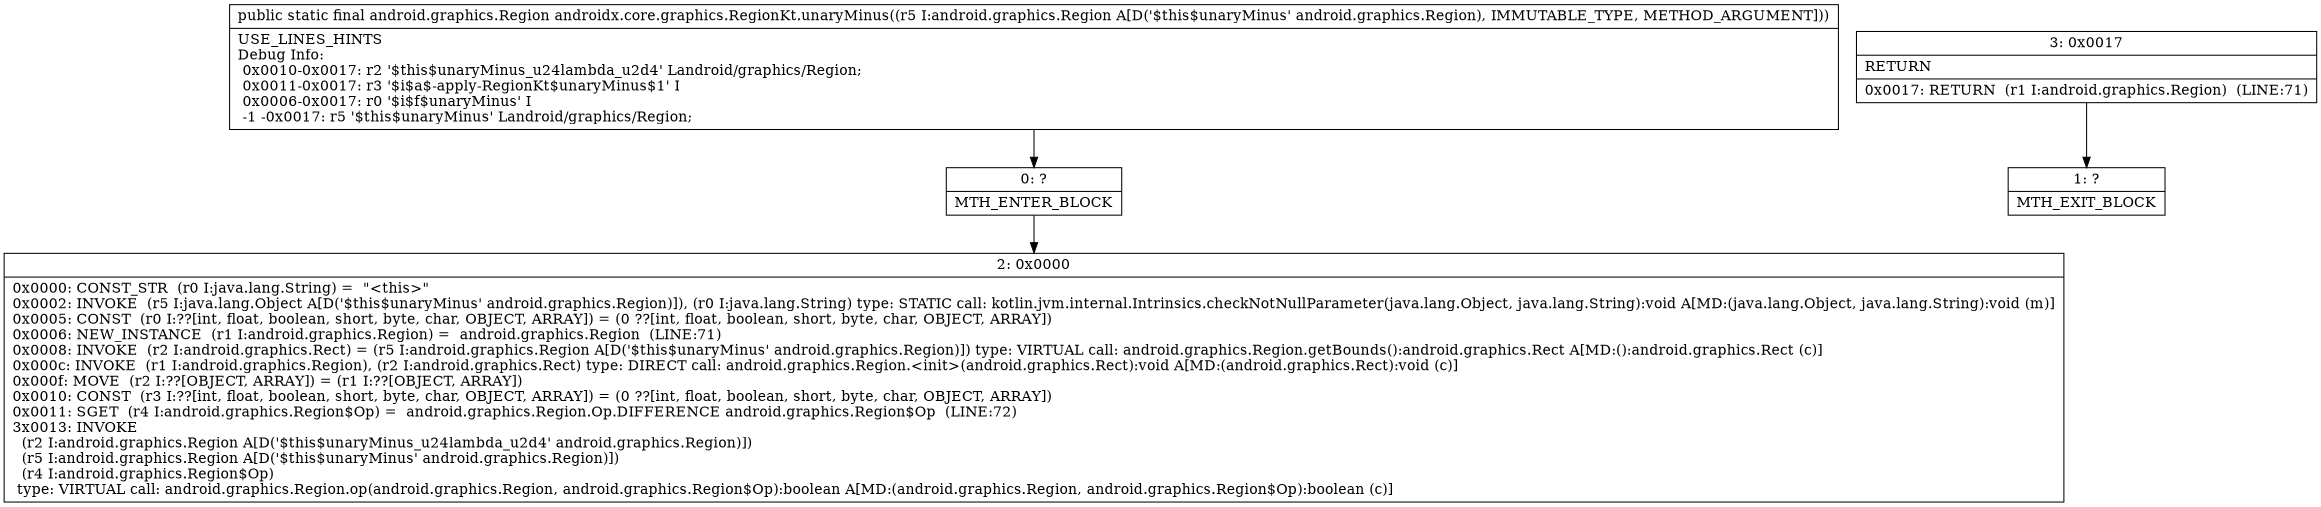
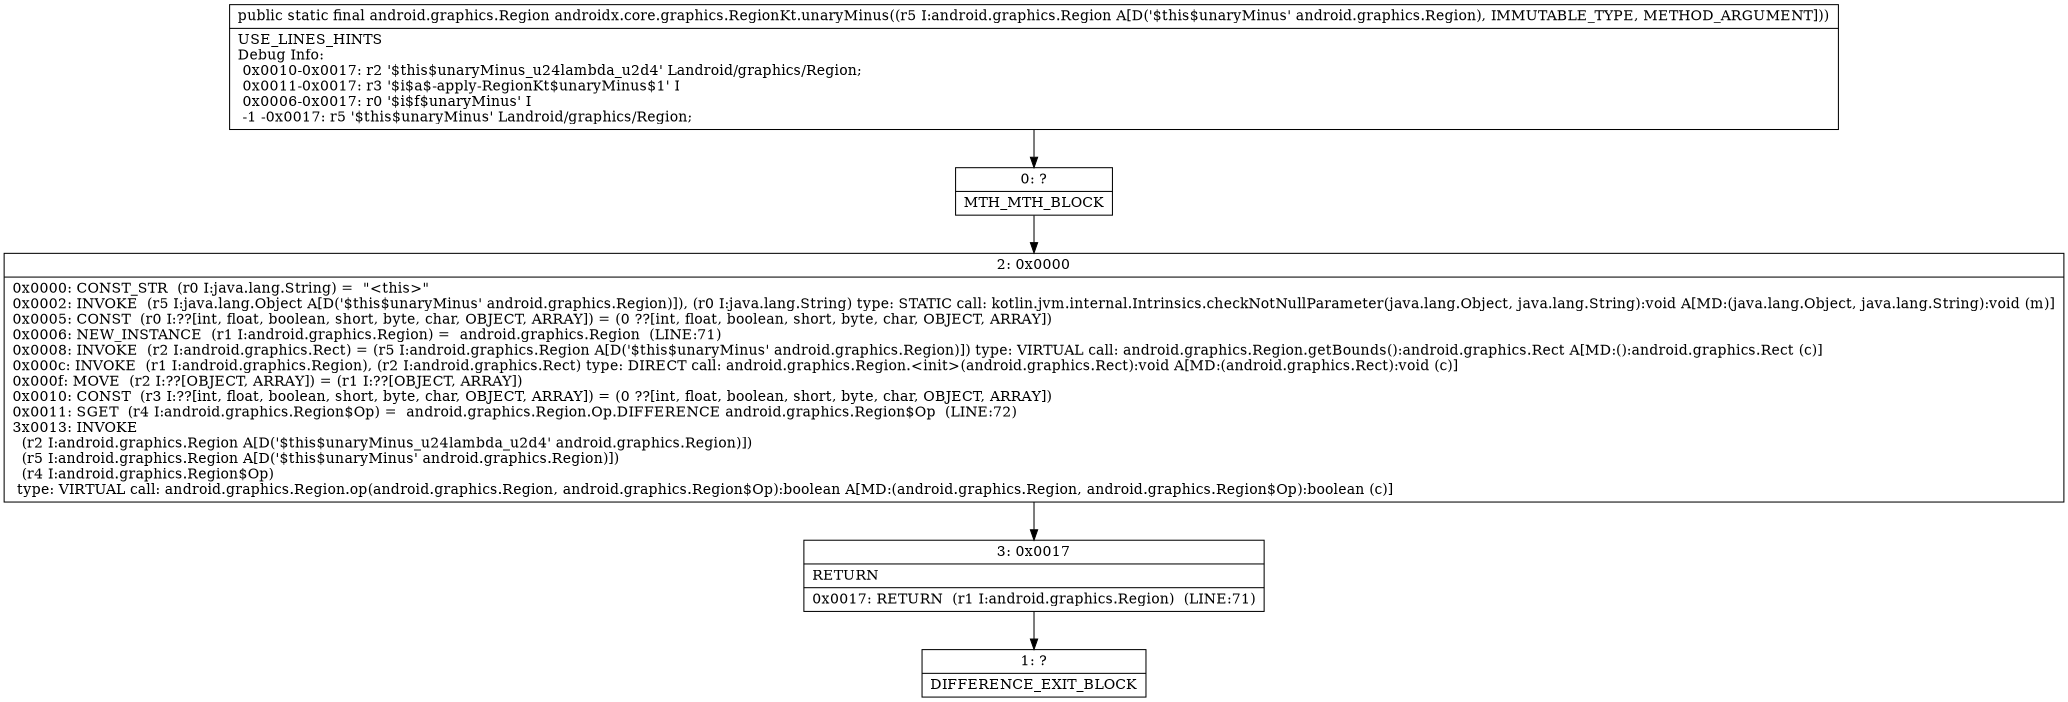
(1034, 203) -> (1034, 203)
(2087, 203) -> (1034, 685)
none -> (1034, 516)
